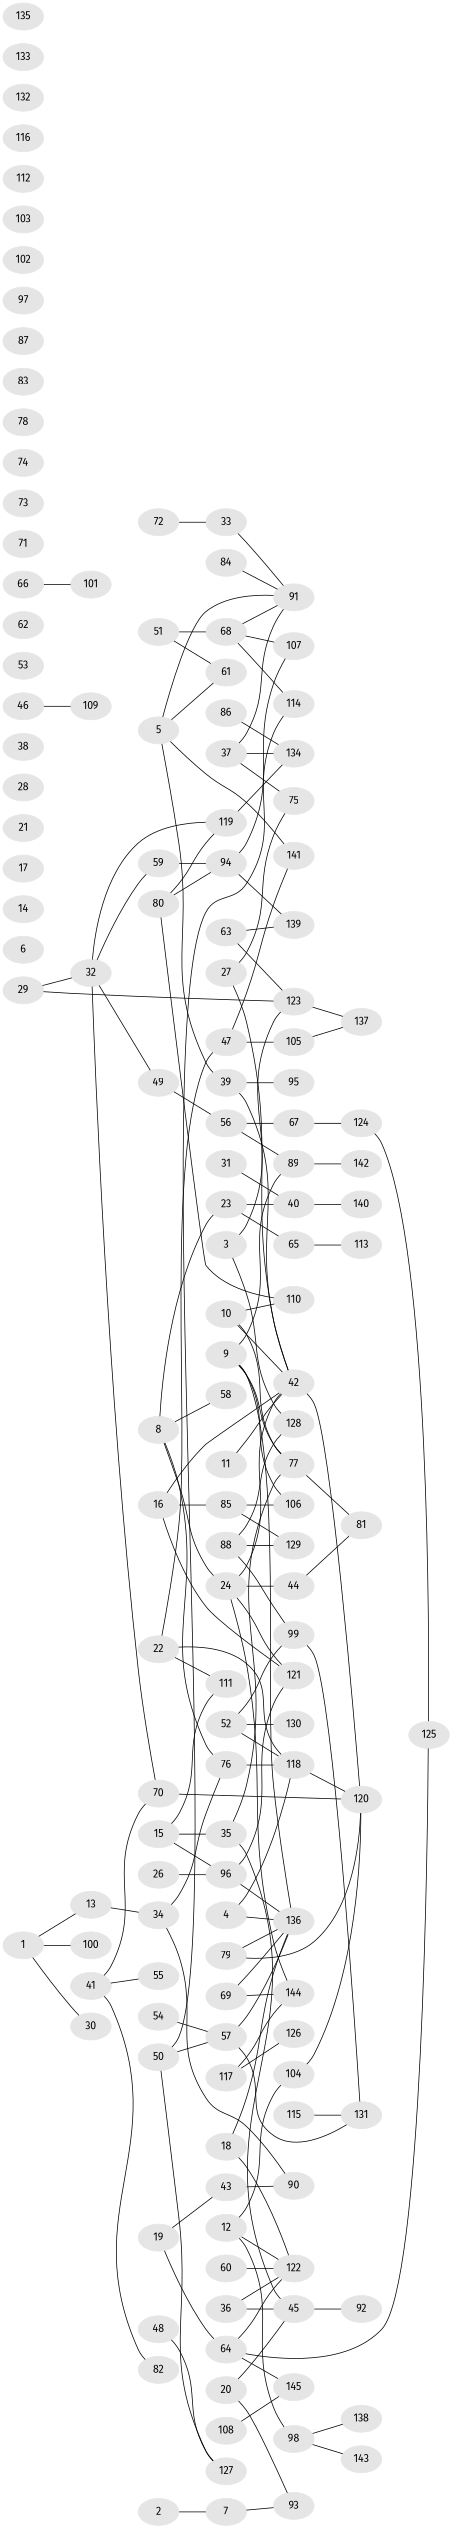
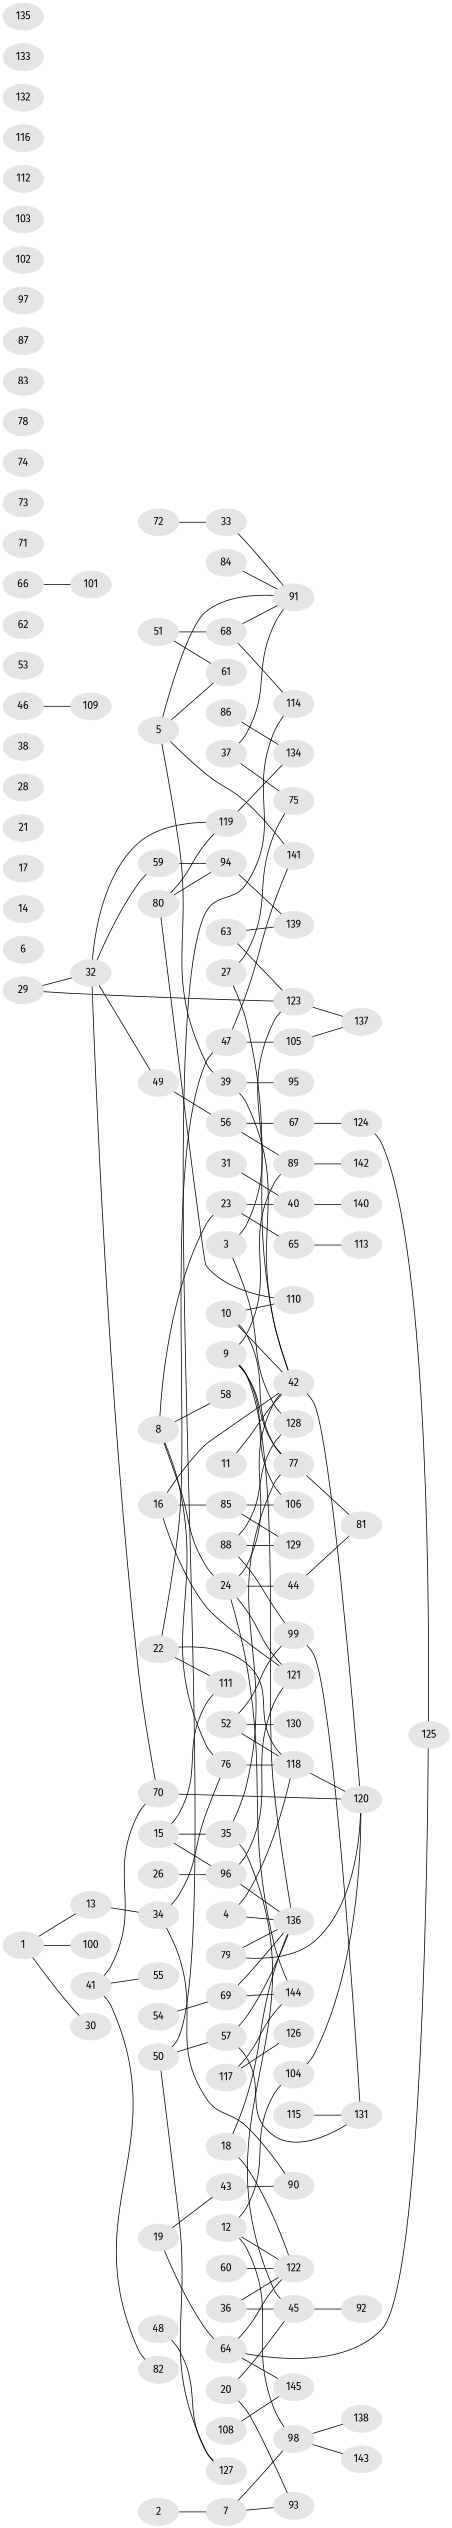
(294, 646) -> none
(259, 754) -> none
(192, 2027) -> (192, 2007)
none -> (261, 2476)
